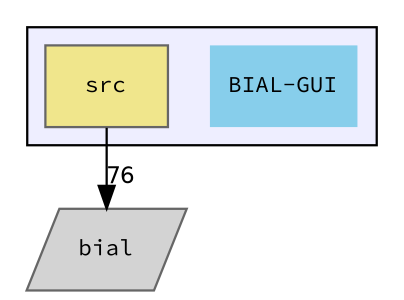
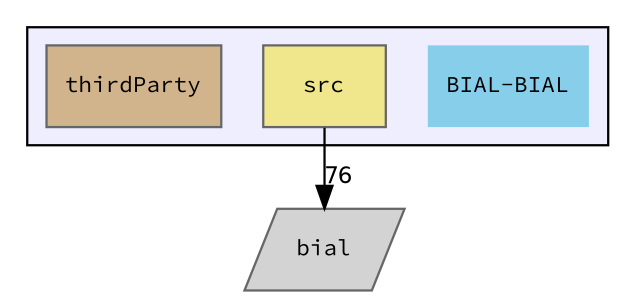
none -> (134, 86)
(284, 86) -> (508, 86)
